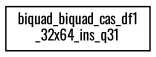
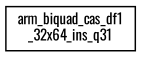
(78, 29) -> (71, 29)
